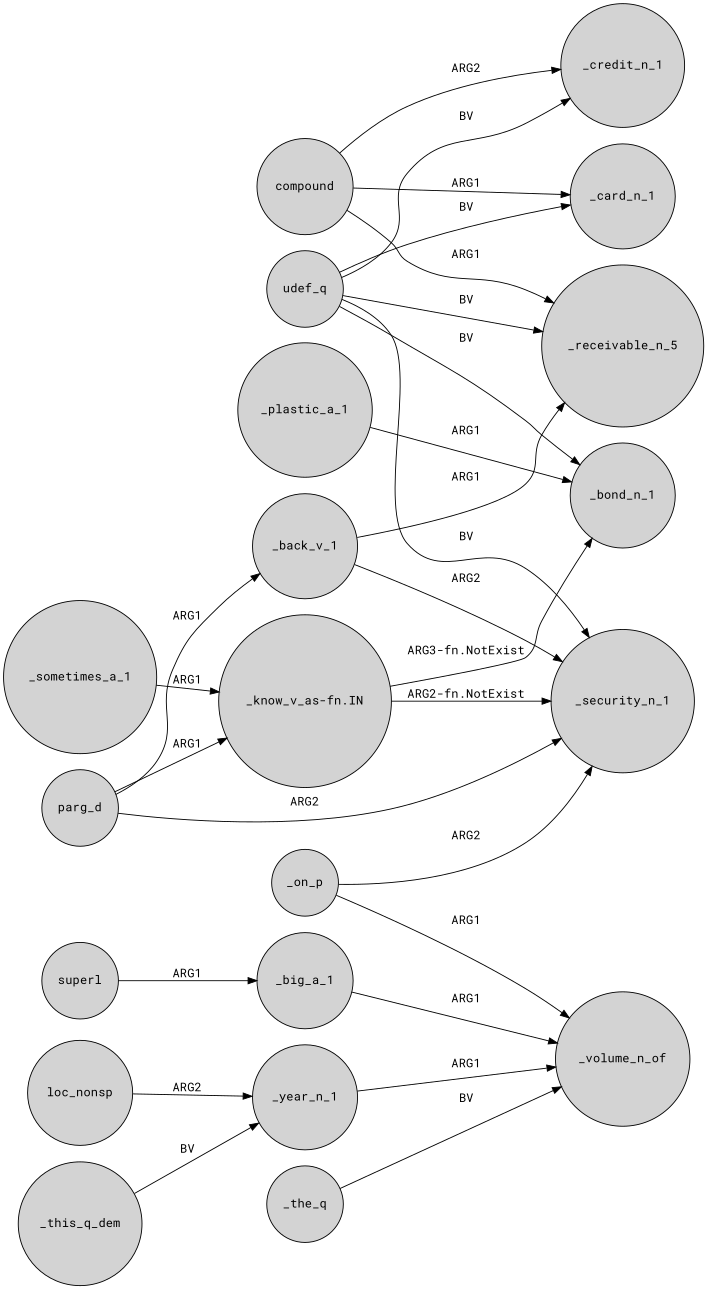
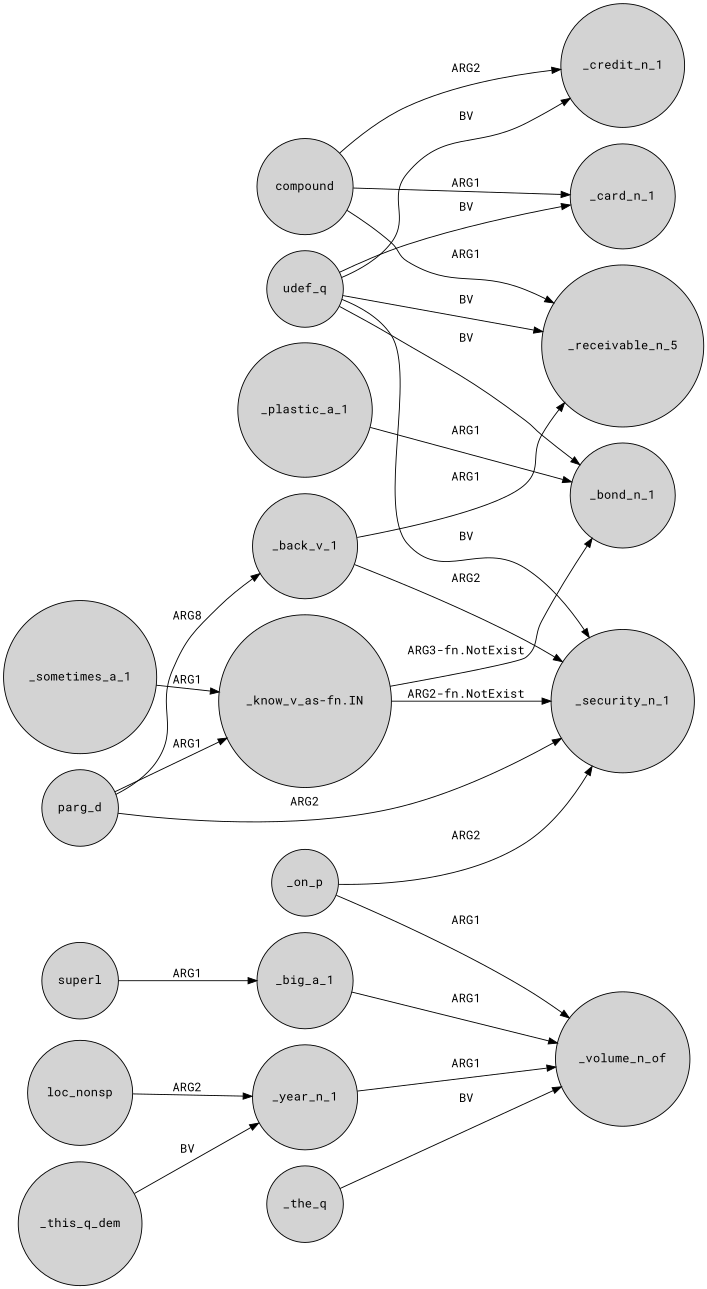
(188, 616) -> (188, 616)
